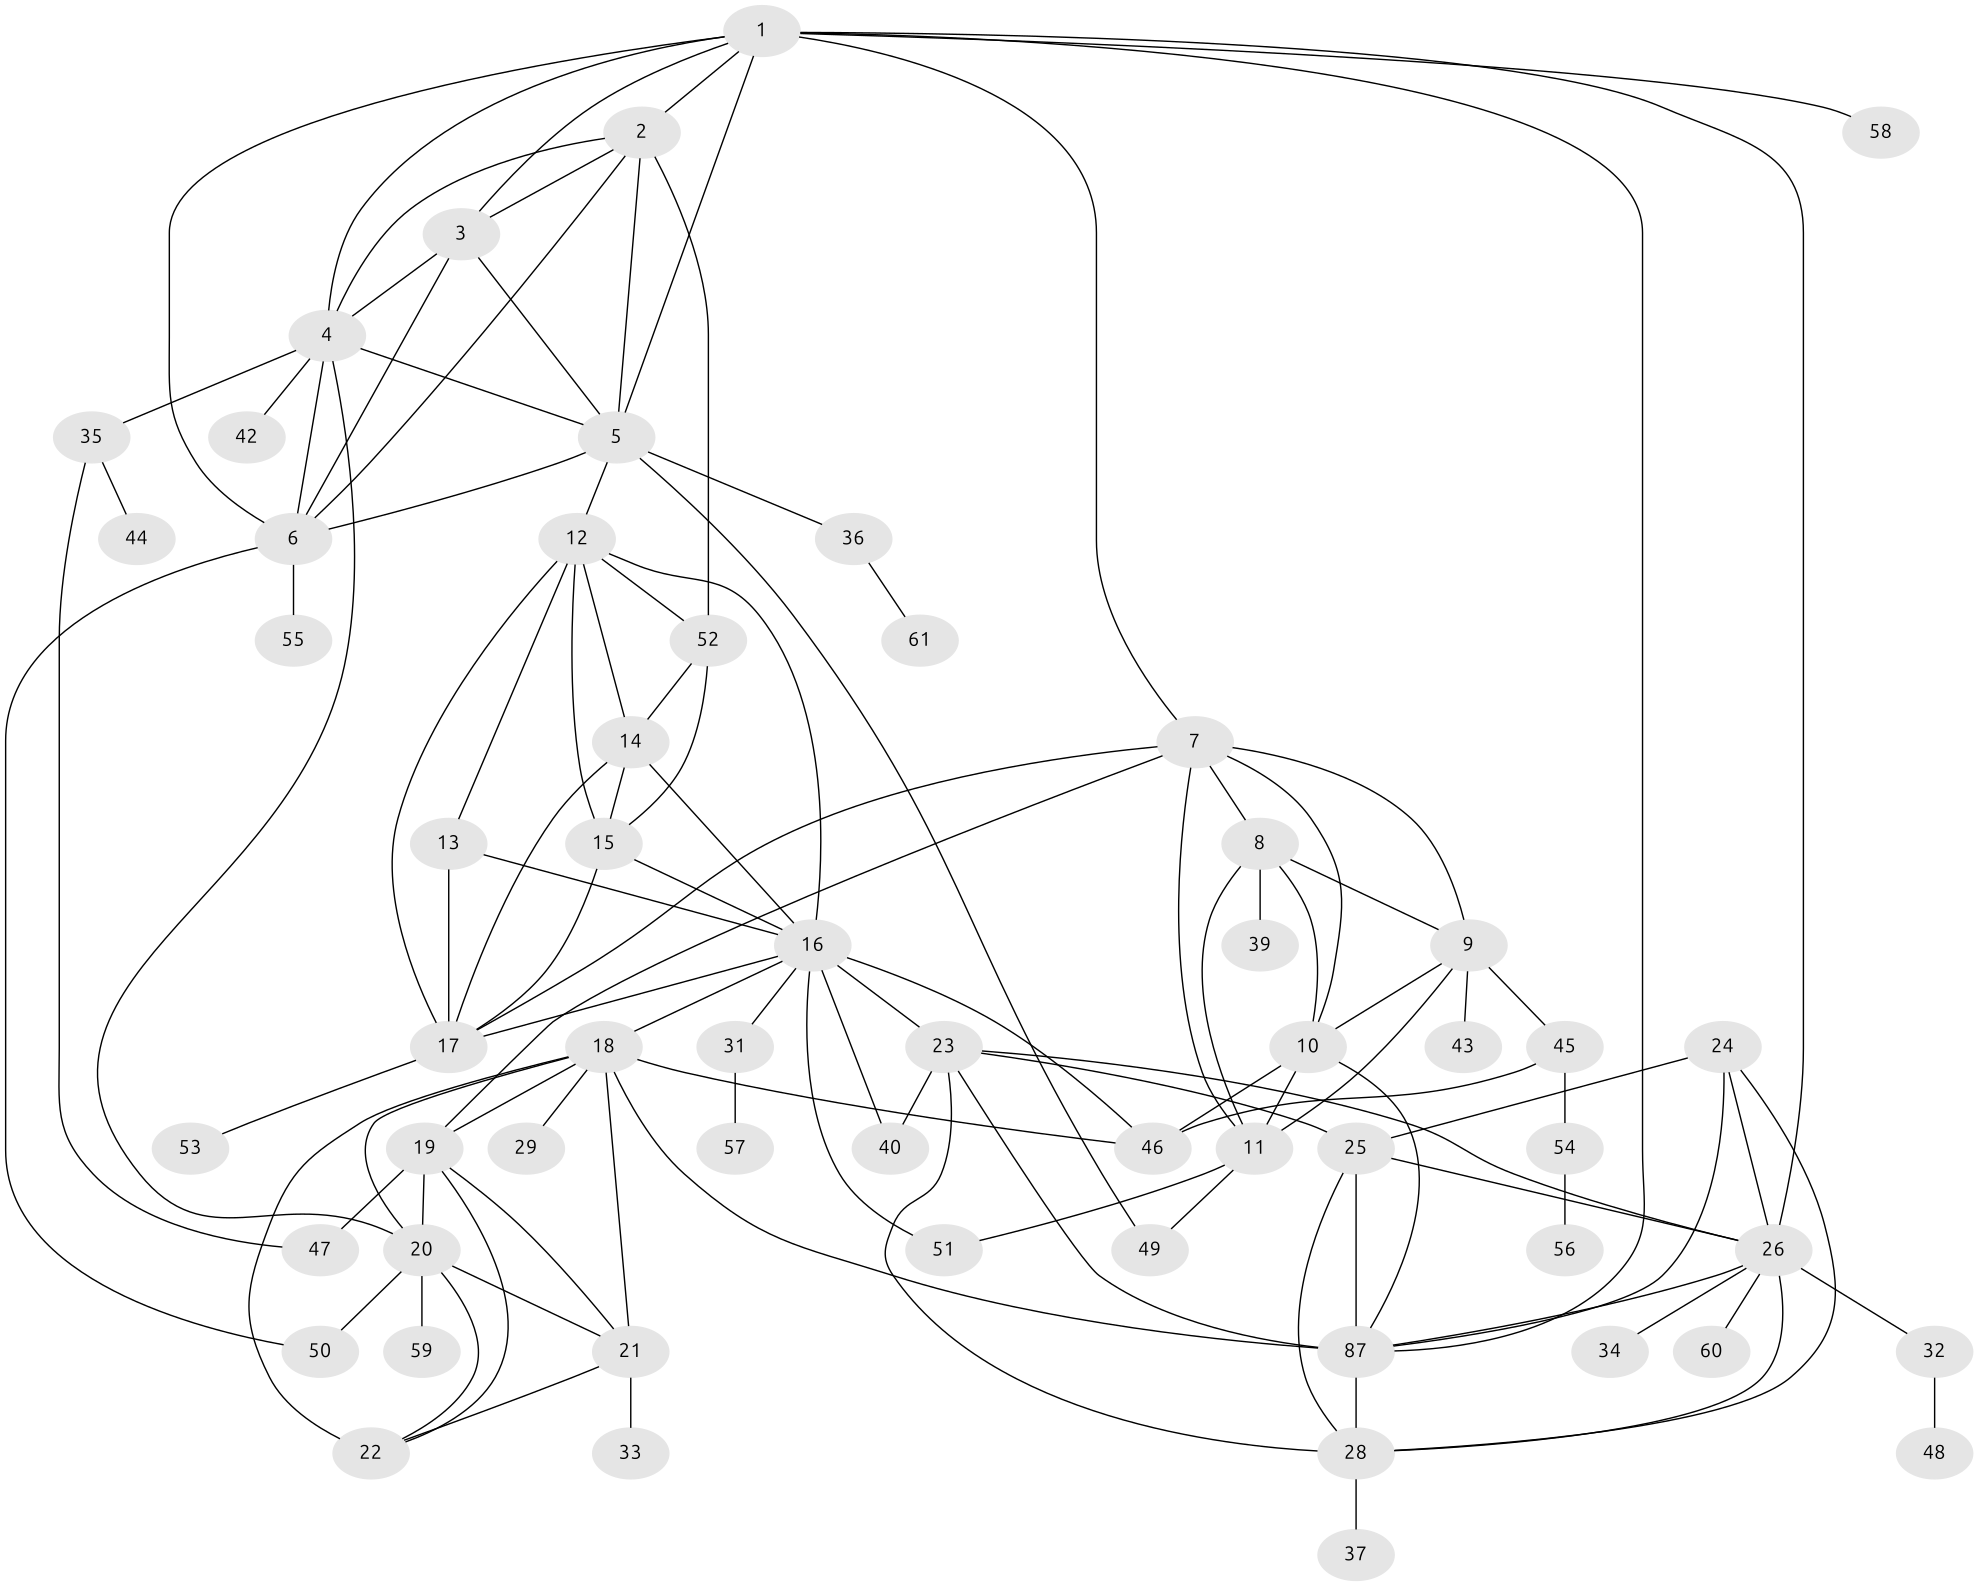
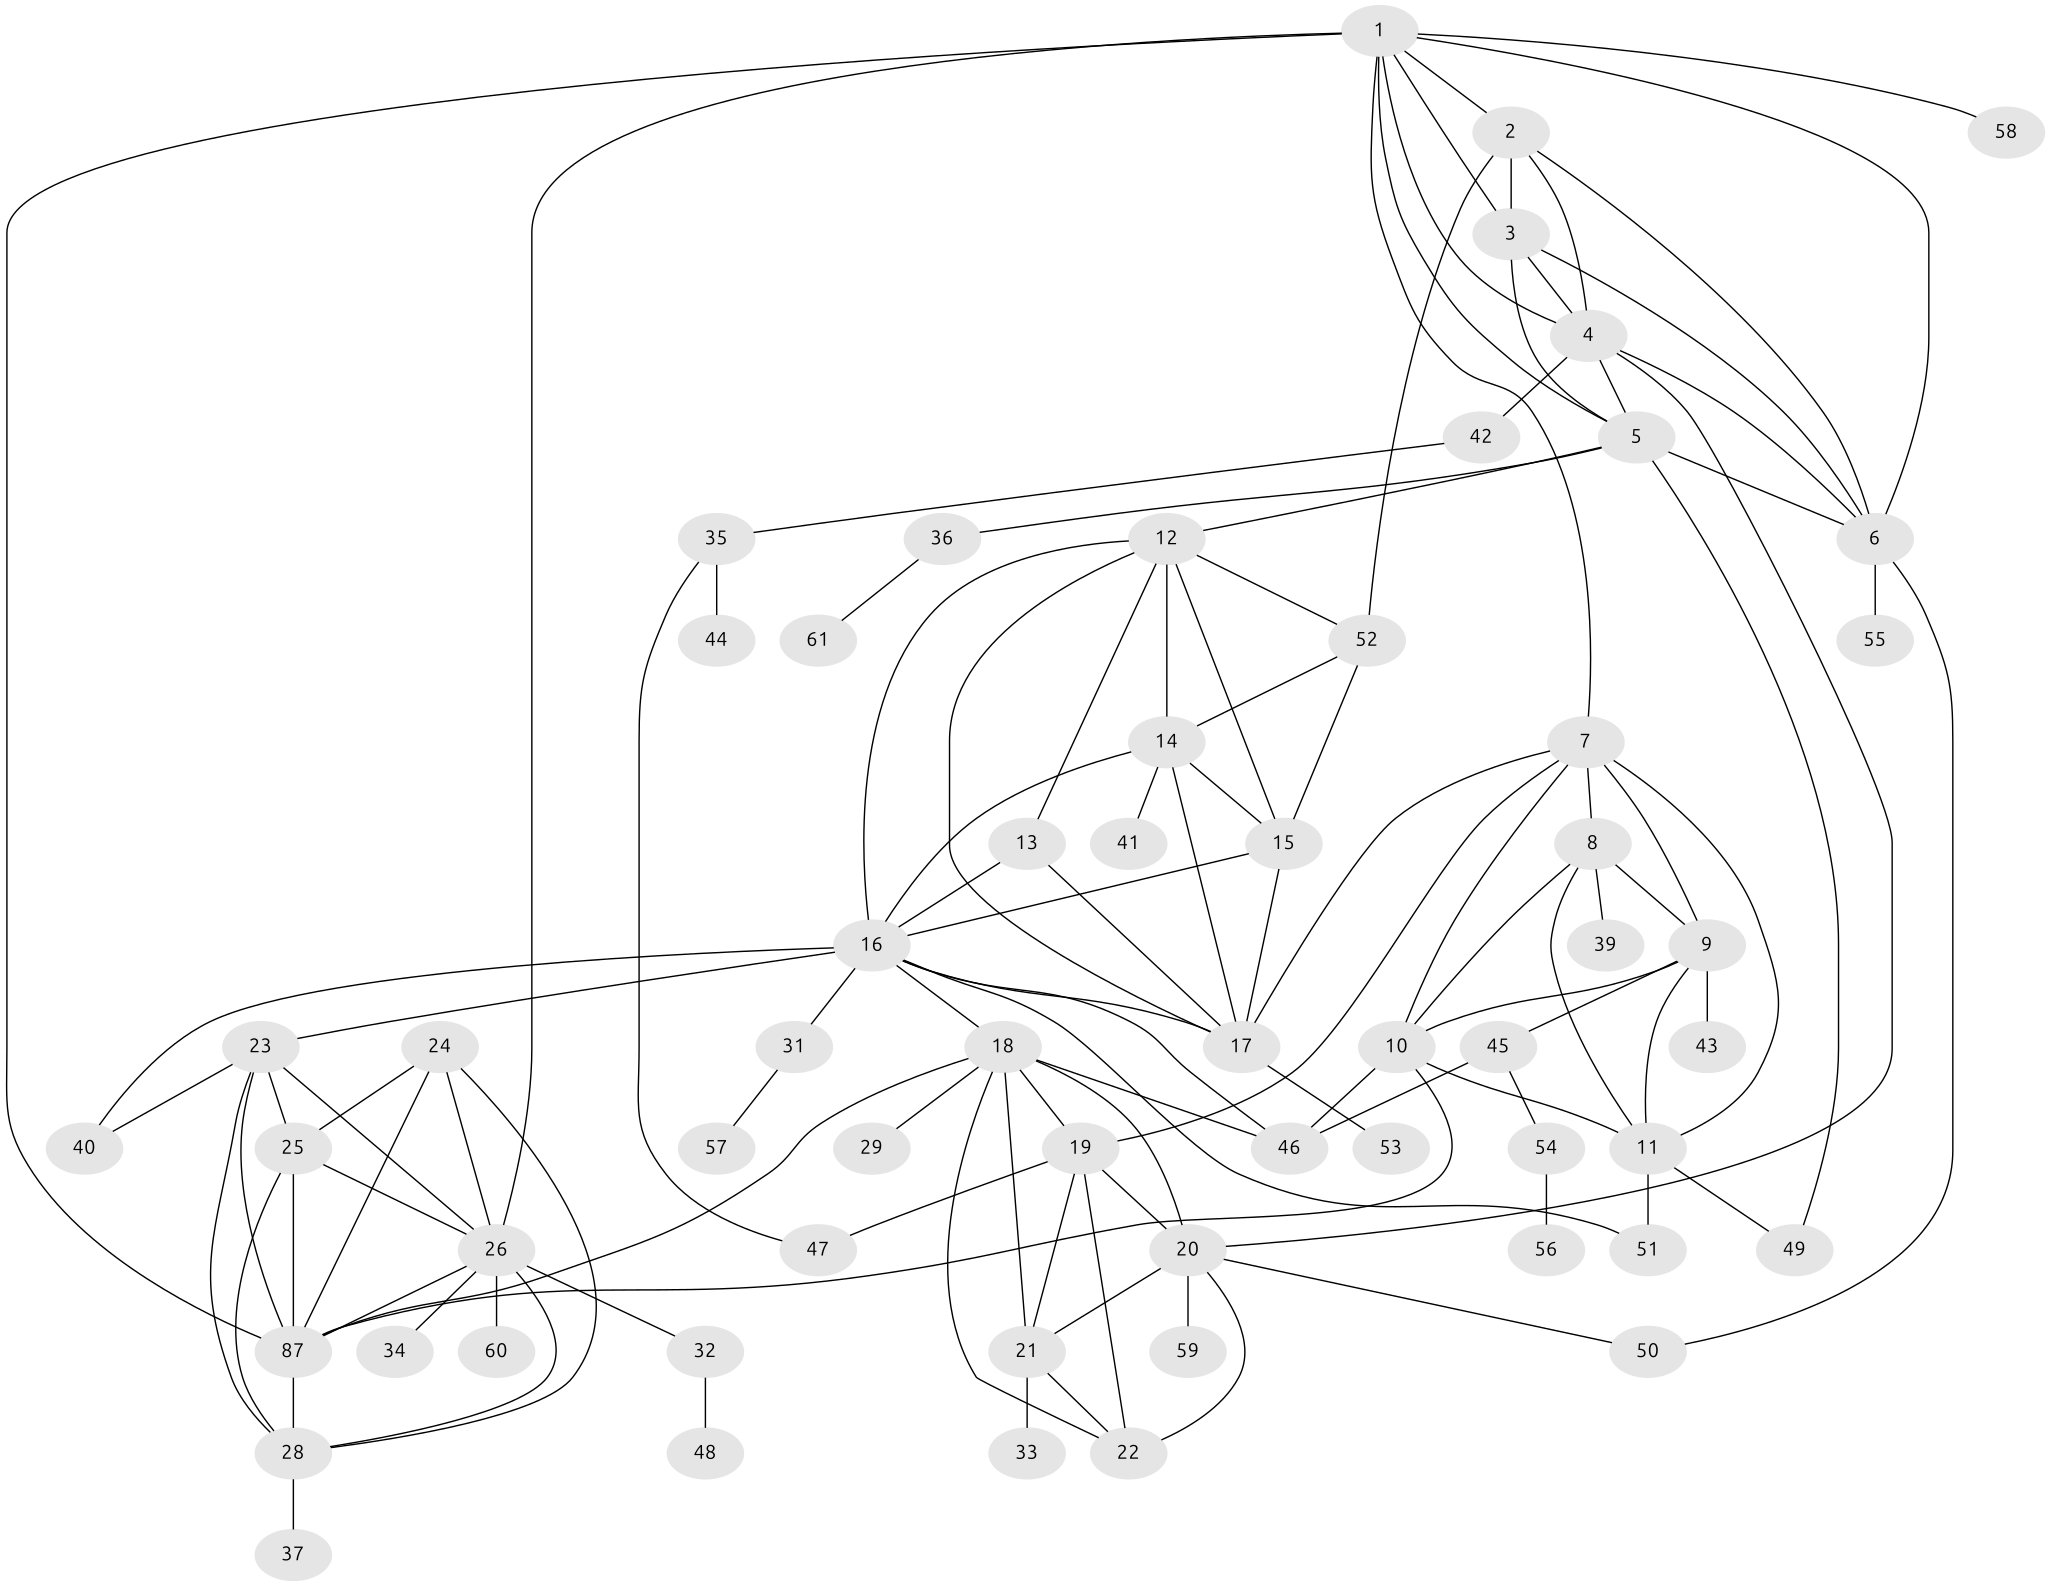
(629, 285) -> none
(210, 387) -> (1099, 487)
none -> (1129, 844)
